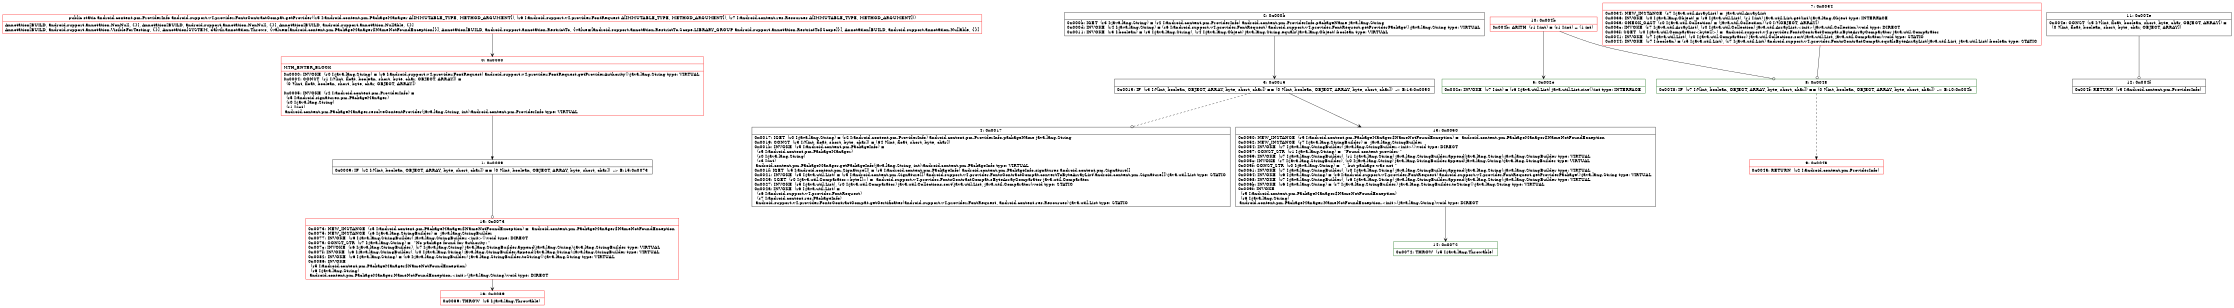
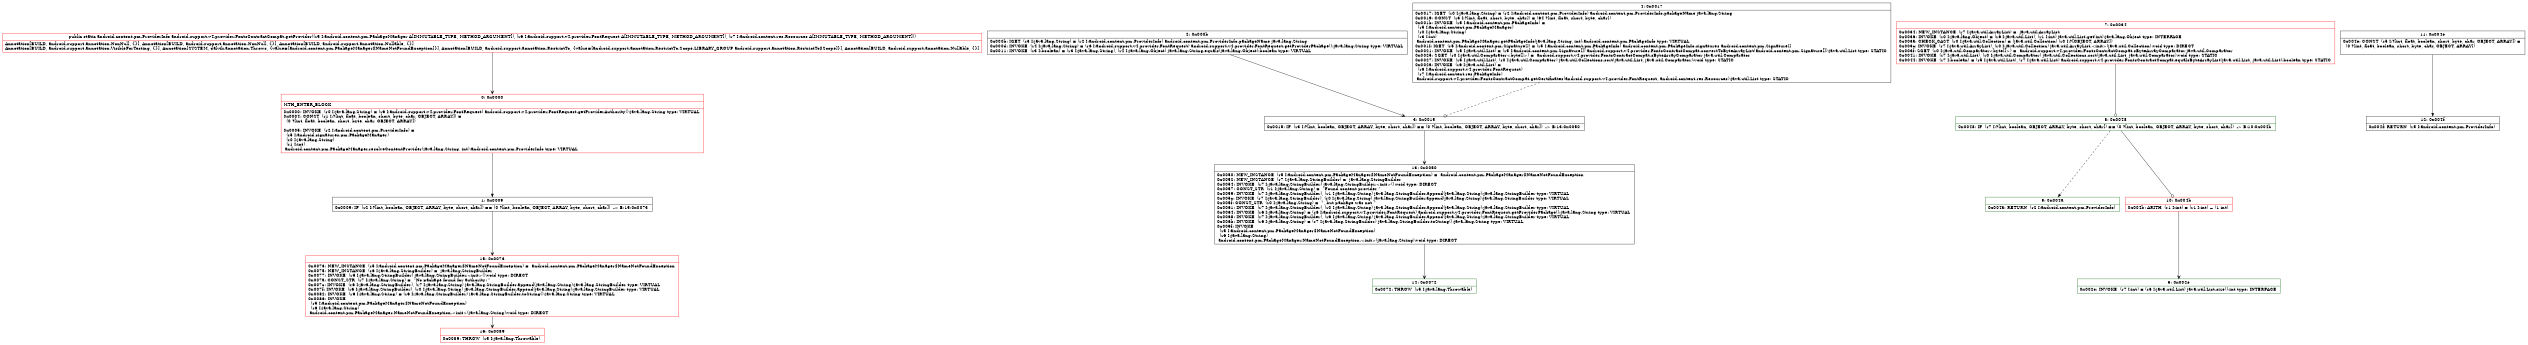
(2139, 56) -> (2433, 84)
(1665, 59) -> (2147, 163)
(1192, 110) -> (1493, 99)
(1816, 167) -> (2053, 204)
(492, 195) -> (492, 232)
